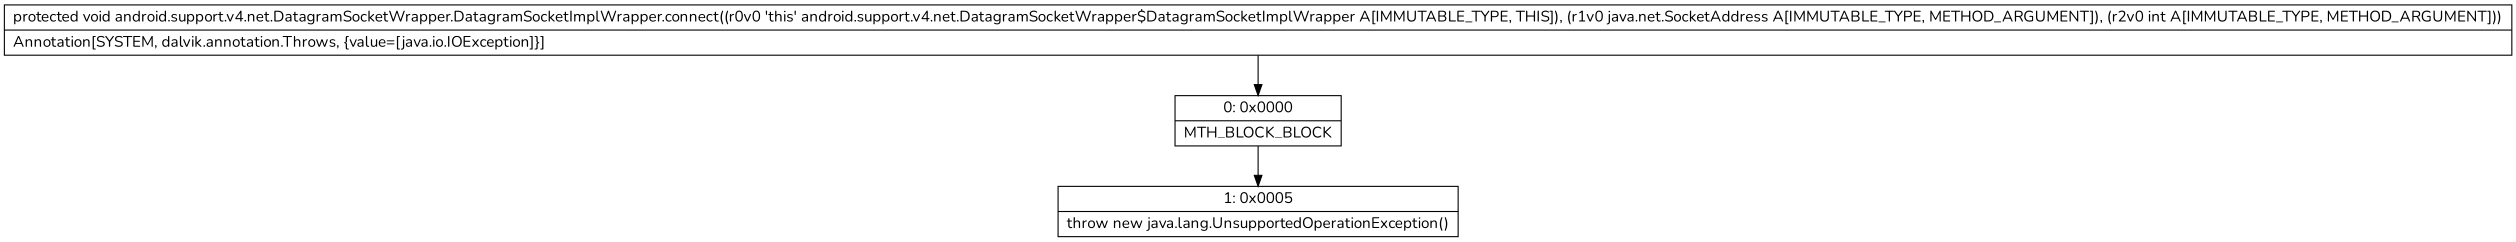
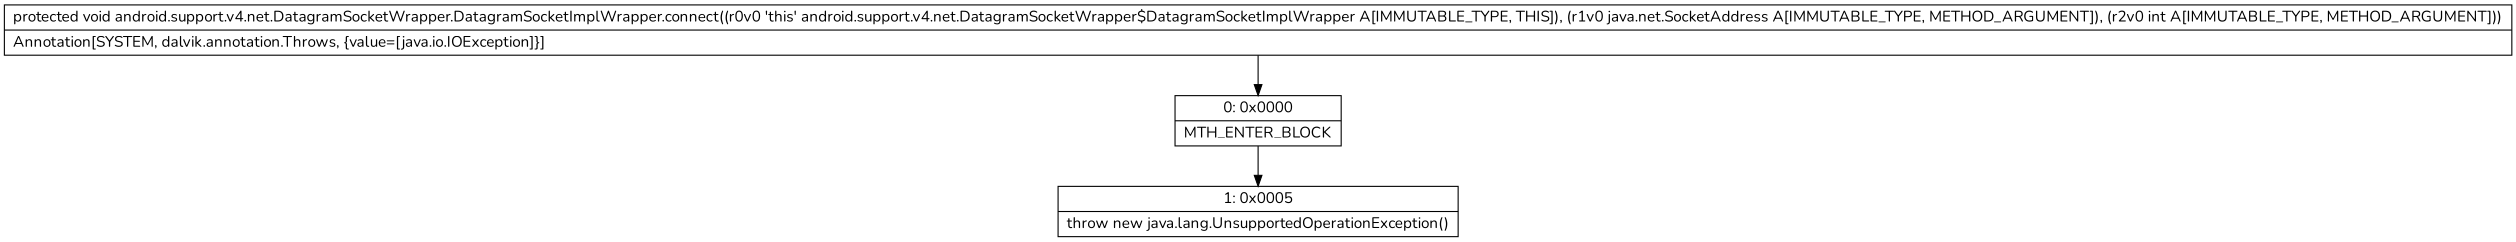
(1258, 133) -> (1258, 133)
